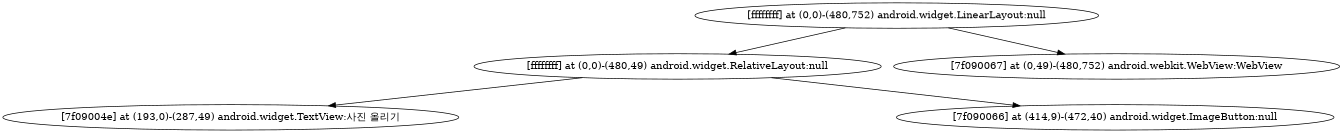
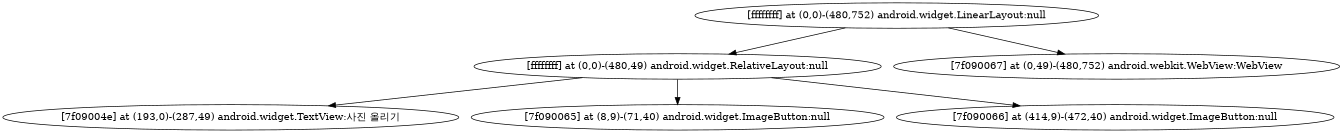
none -> (678, 117)
